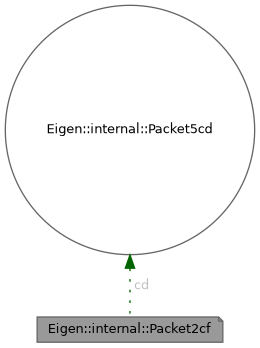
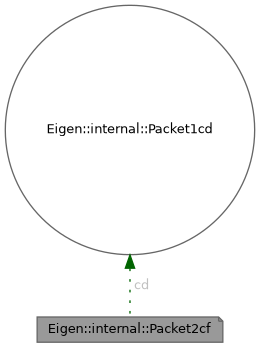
(130, 130) -> (130, 130)
